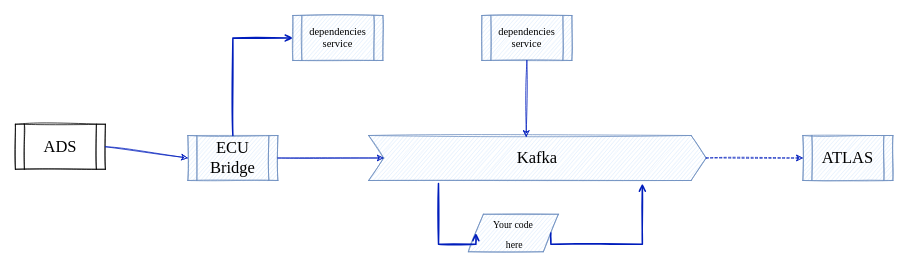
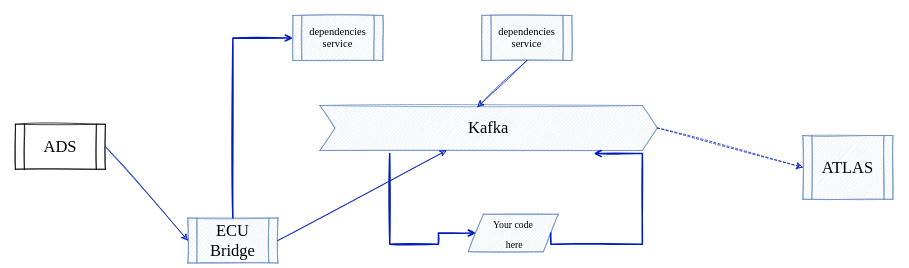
(233, 158) -> (233, 240)
(537, 158) -> (489, 128)
(848, 158) -> (848, 167)
